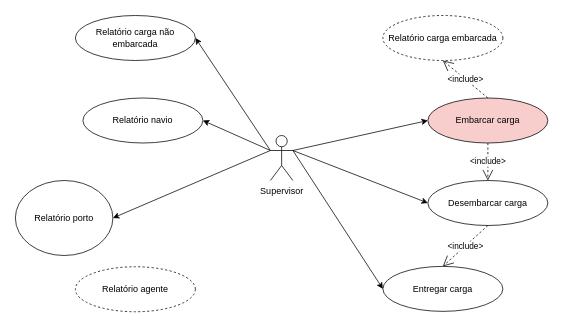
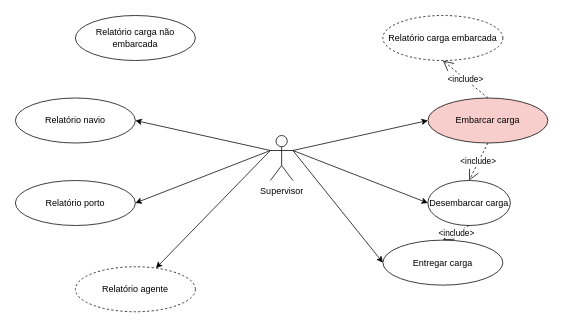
(234, 95) -> (229, 193)
(143, 120) -> (75, 120)
(488, 203) -> (469, 203)
(64, 218) -> (75, 203)
(443, 289) -> (443, 263)
